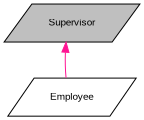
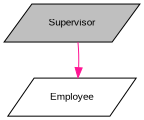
(65, 65) -> (79, 55)
